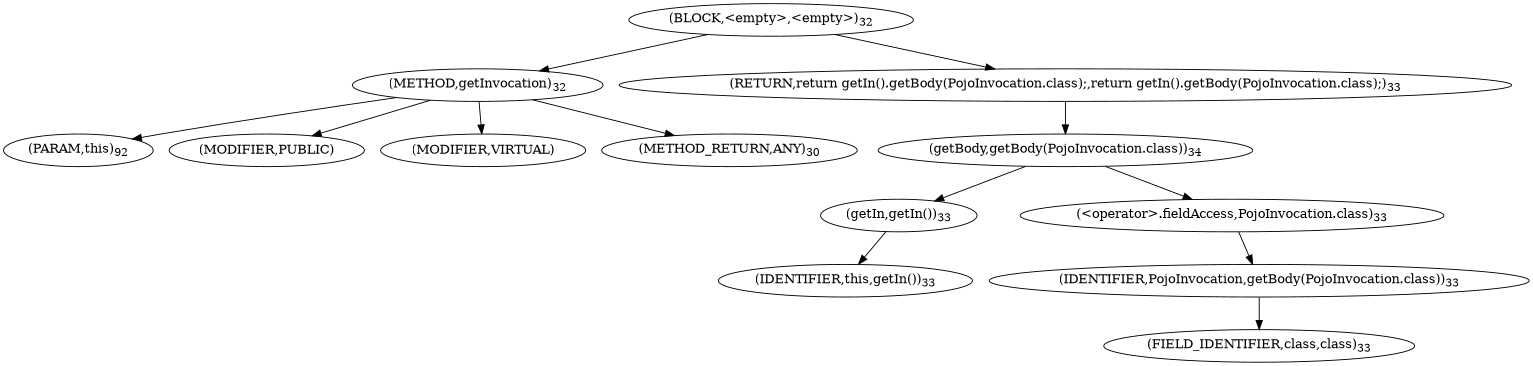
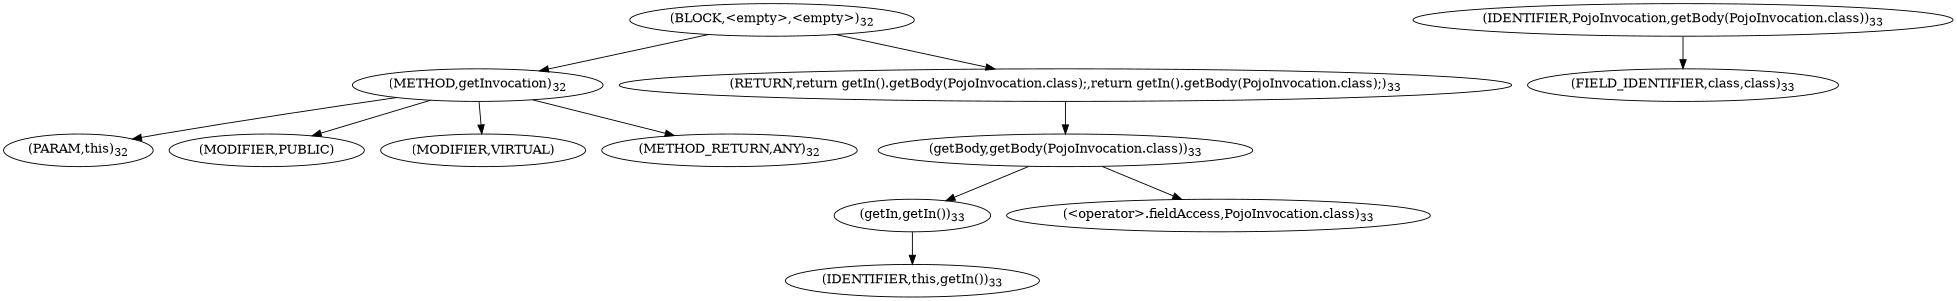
(121, 149) -> (121, 149)
(813, 149) -> (813, 149)
(1195, 149) -> (1195, 149)
(1244, 244) -> none
